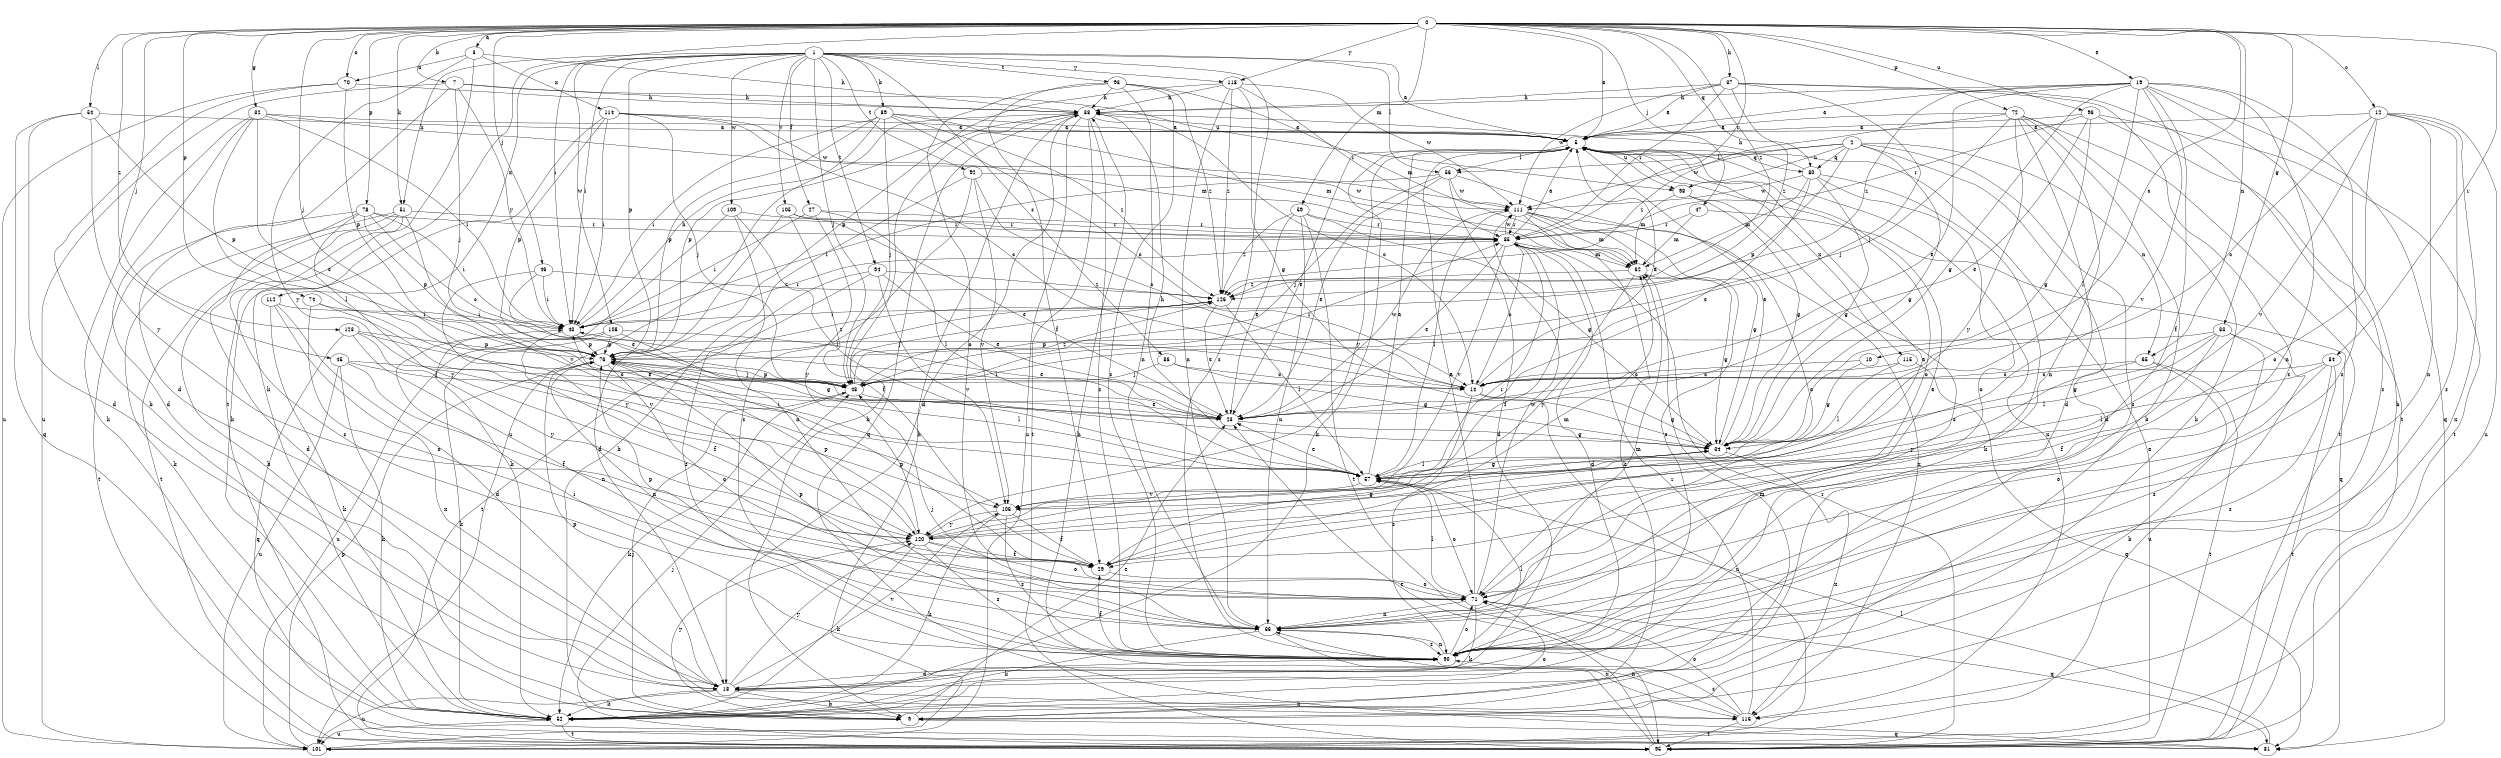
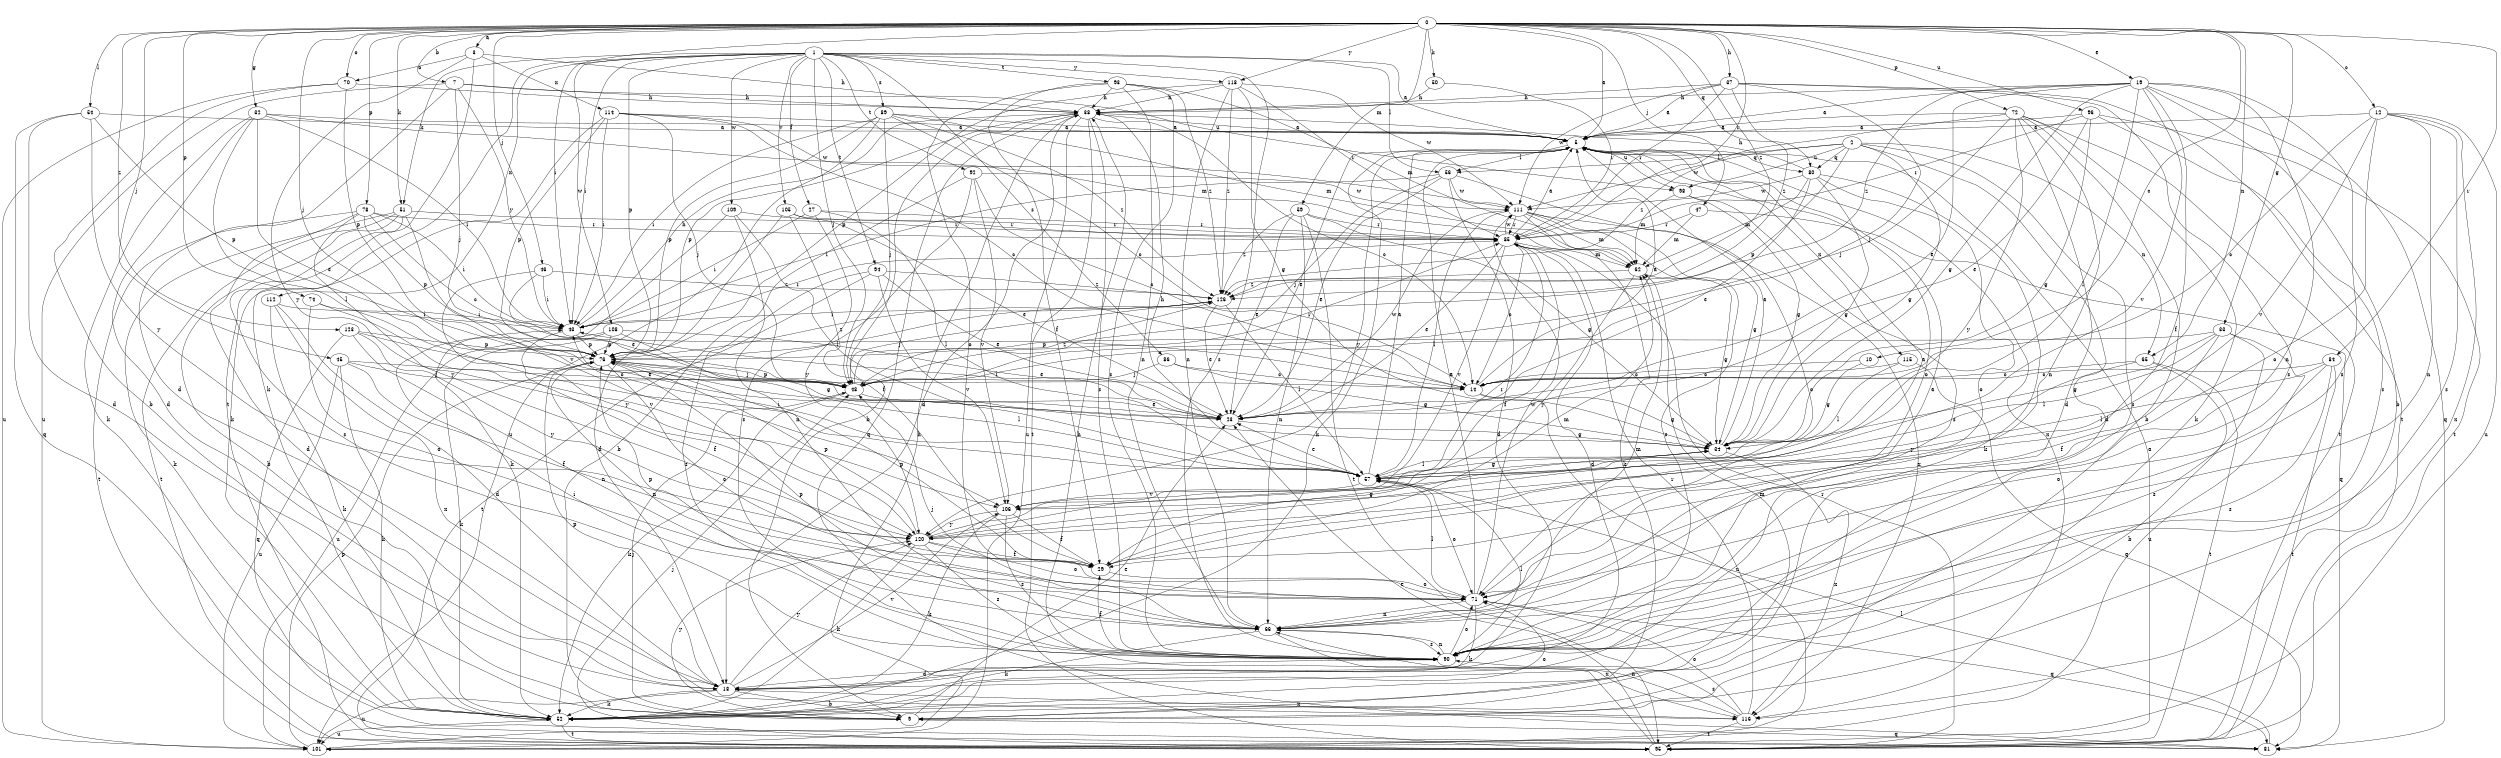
(880, 83) -> (880, 83)
none -> (1435, 83)
(1393, 519) -> none
